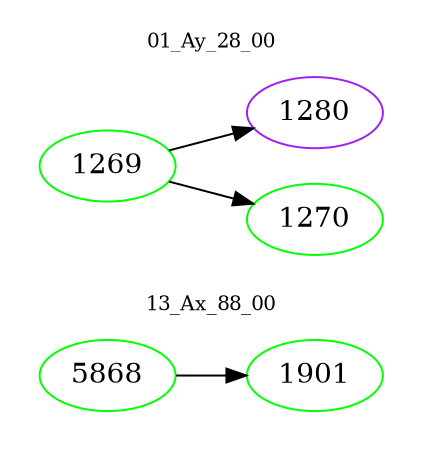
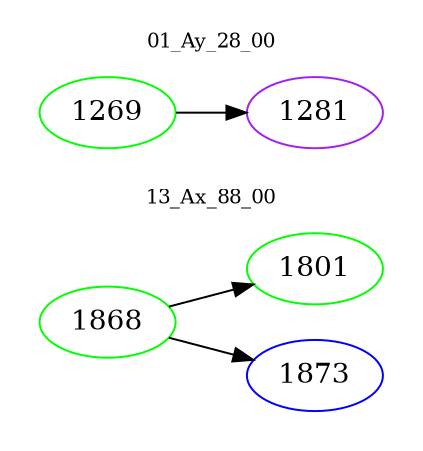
(315, 113) -> (315, 113)
(315, 219) -> none
(108, 376) -> (108, 322)
(315, 376) -> (315, 269)
none -> (315, 376)
